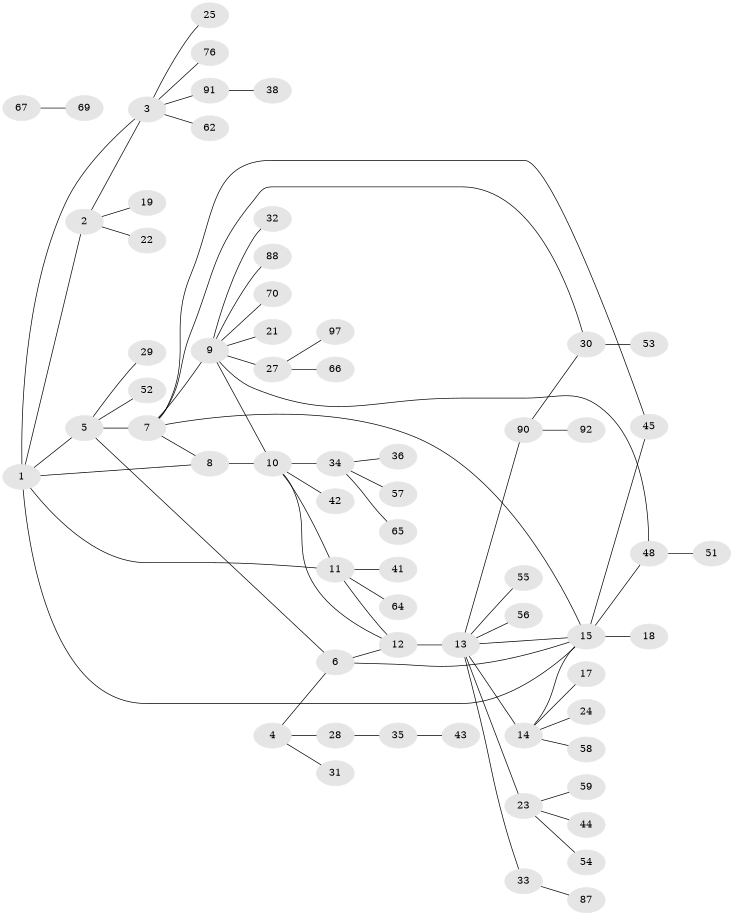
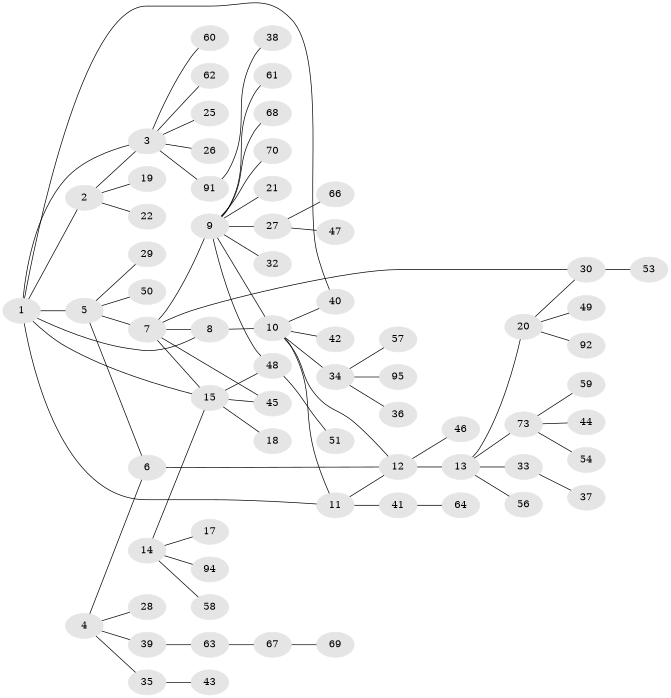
none -> (210, 38)
(210, 53) -> (210, 151)
none -> (273, 76)
(273, 257) -> (273, 113)
none -> (335, 302)
none -> (586, 308)
(335, 332) -> (335, 232)
(147, 390) -> (147, 292)
none -> (461, 429)
(524, 430) -> (524, 327)
(398, 532) -> (398, 377)
(524, 578) -> none
(367, 588) -> (430, 505)
(524, 641) -> none
none -> (210, 645)
(458, 666) -> none
(492, 690) -> none
(586, 712) -> (210, 569)
(367, 736) -> (116, 654)
(335, 773) -> (147, 645)
(524, 806) -> (524, 424)
(586, 900) -> (586, 498)
